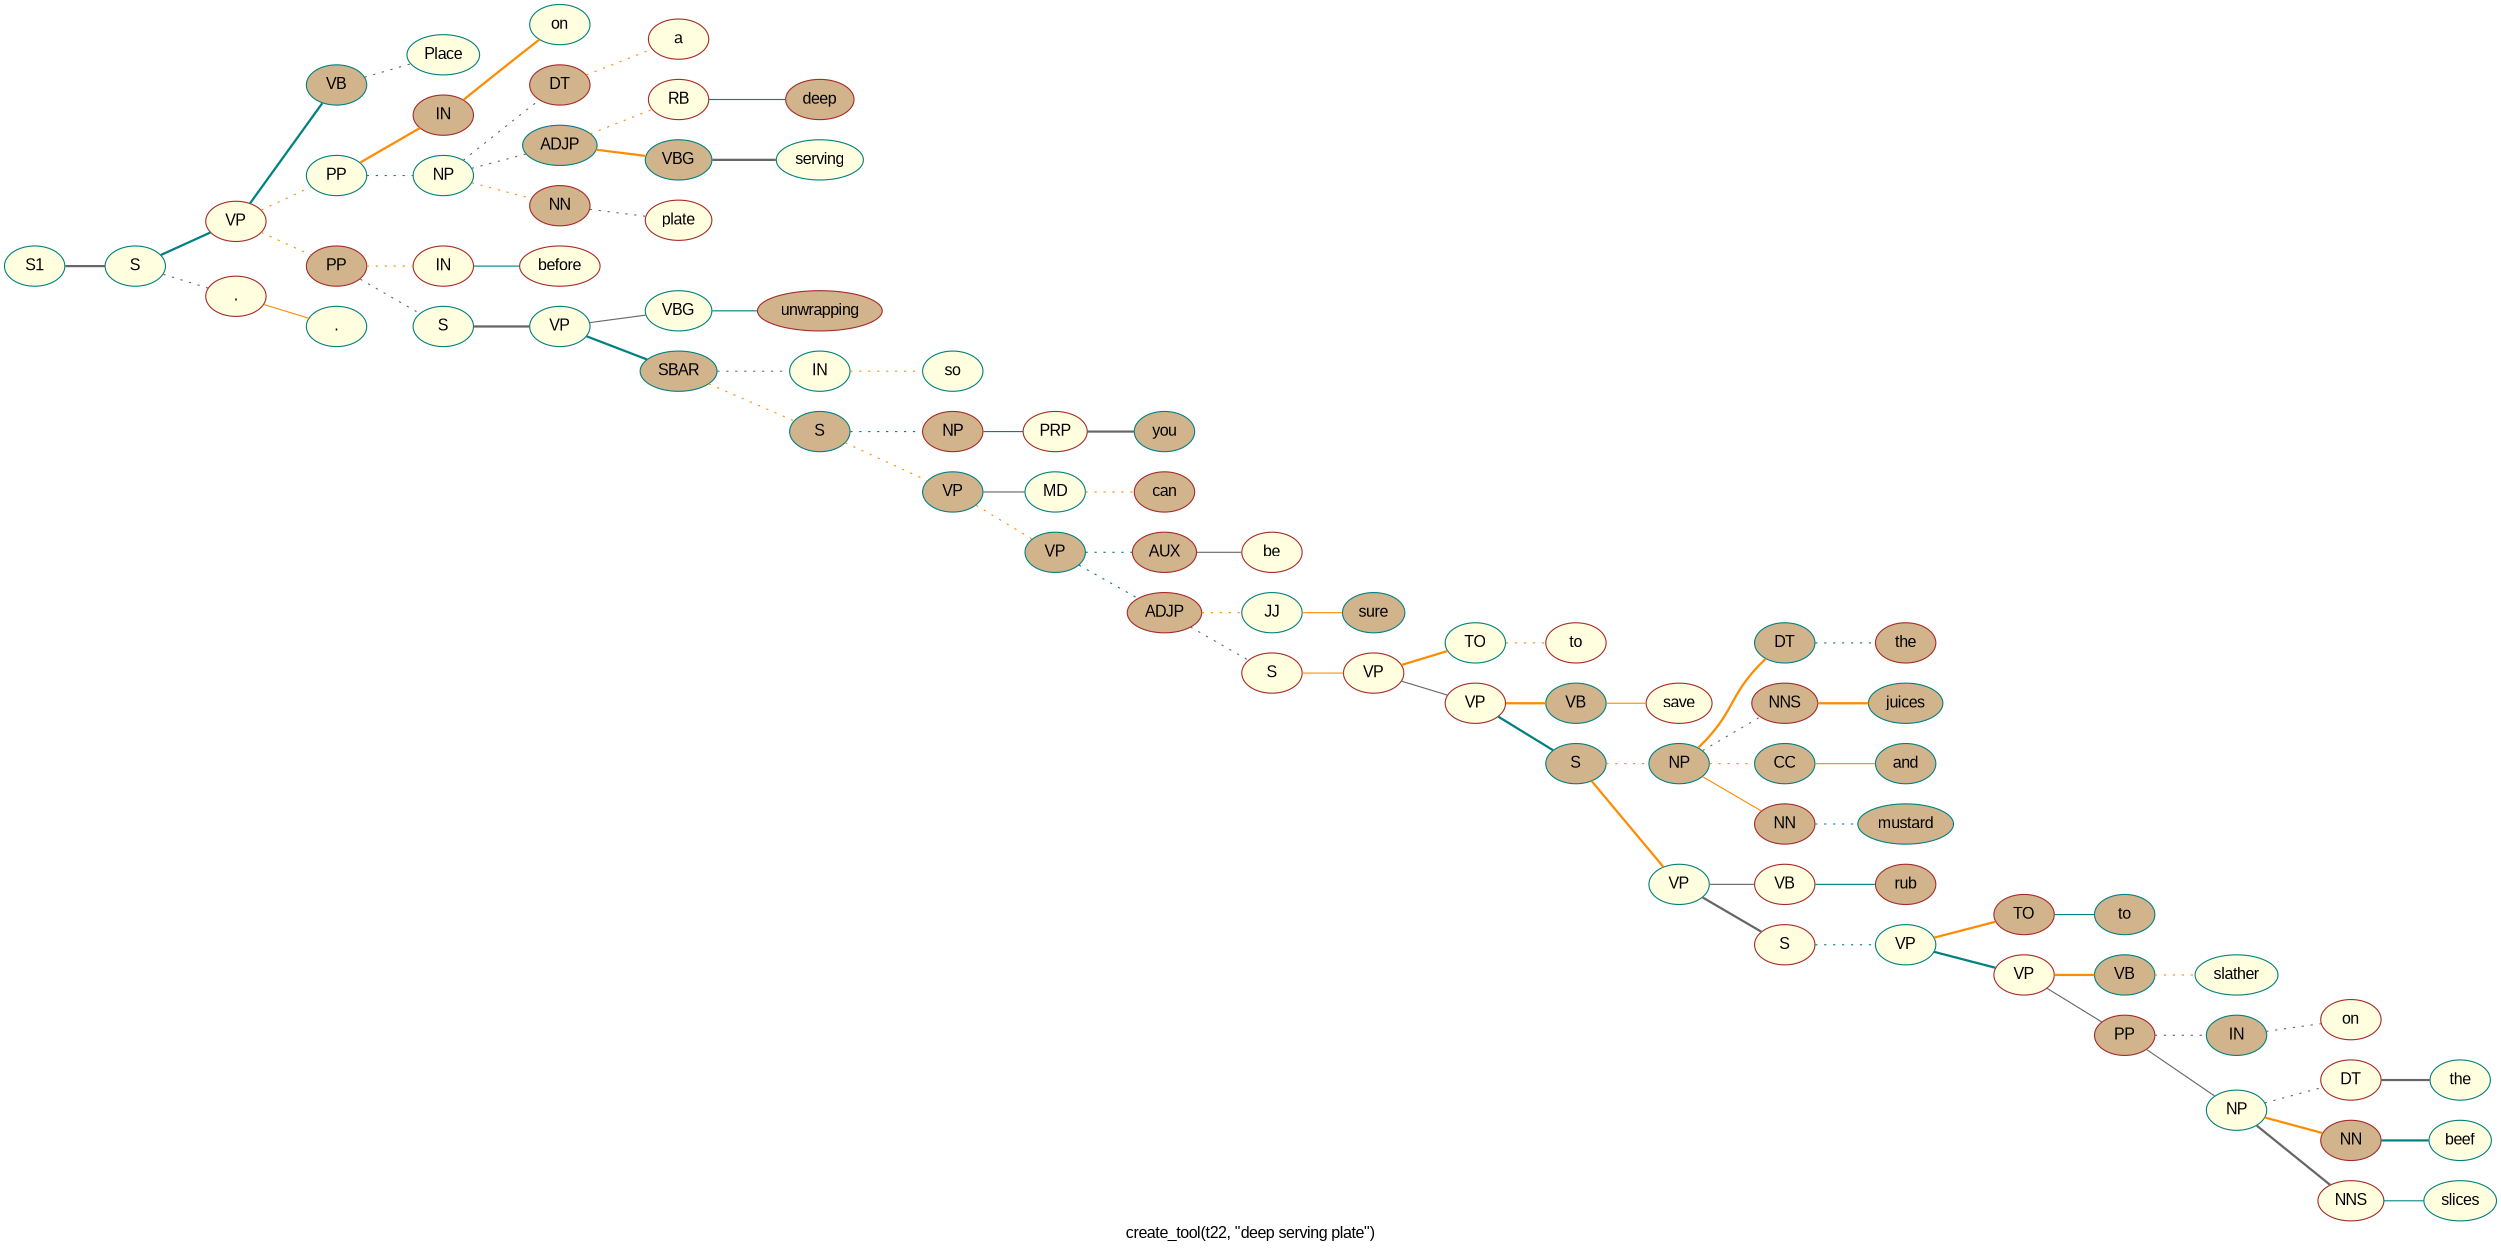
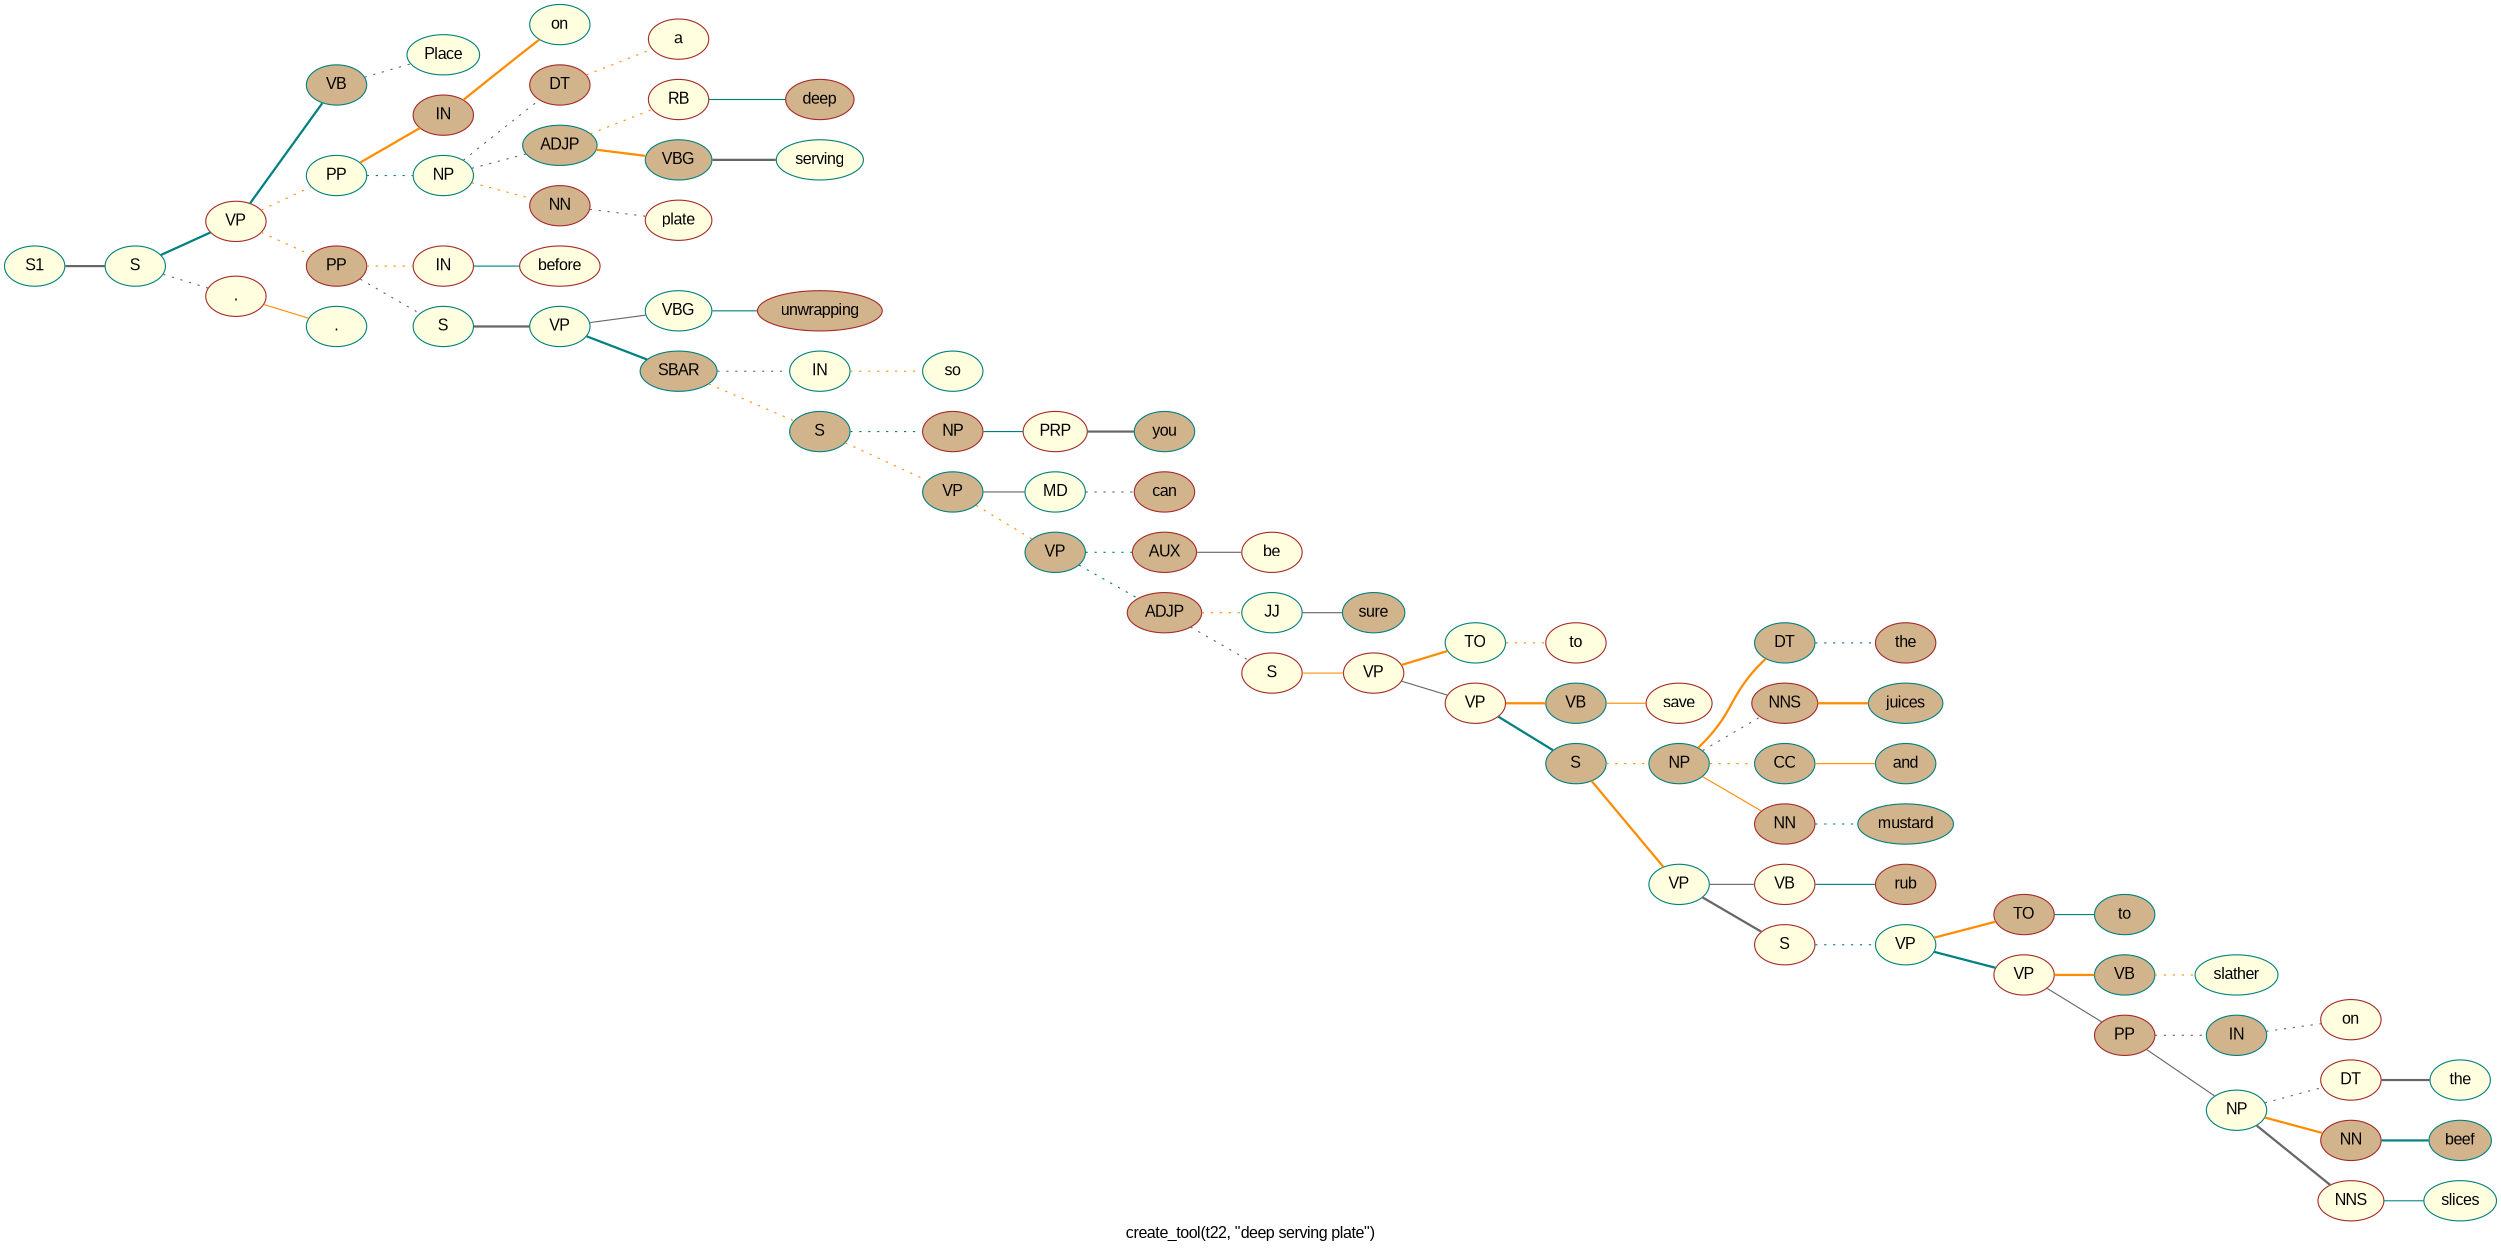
(1110, 492) -> (1110, 492)
(1322, 613) -> (1322, 613)
(2460, 1140) -> (2460, 1140)
